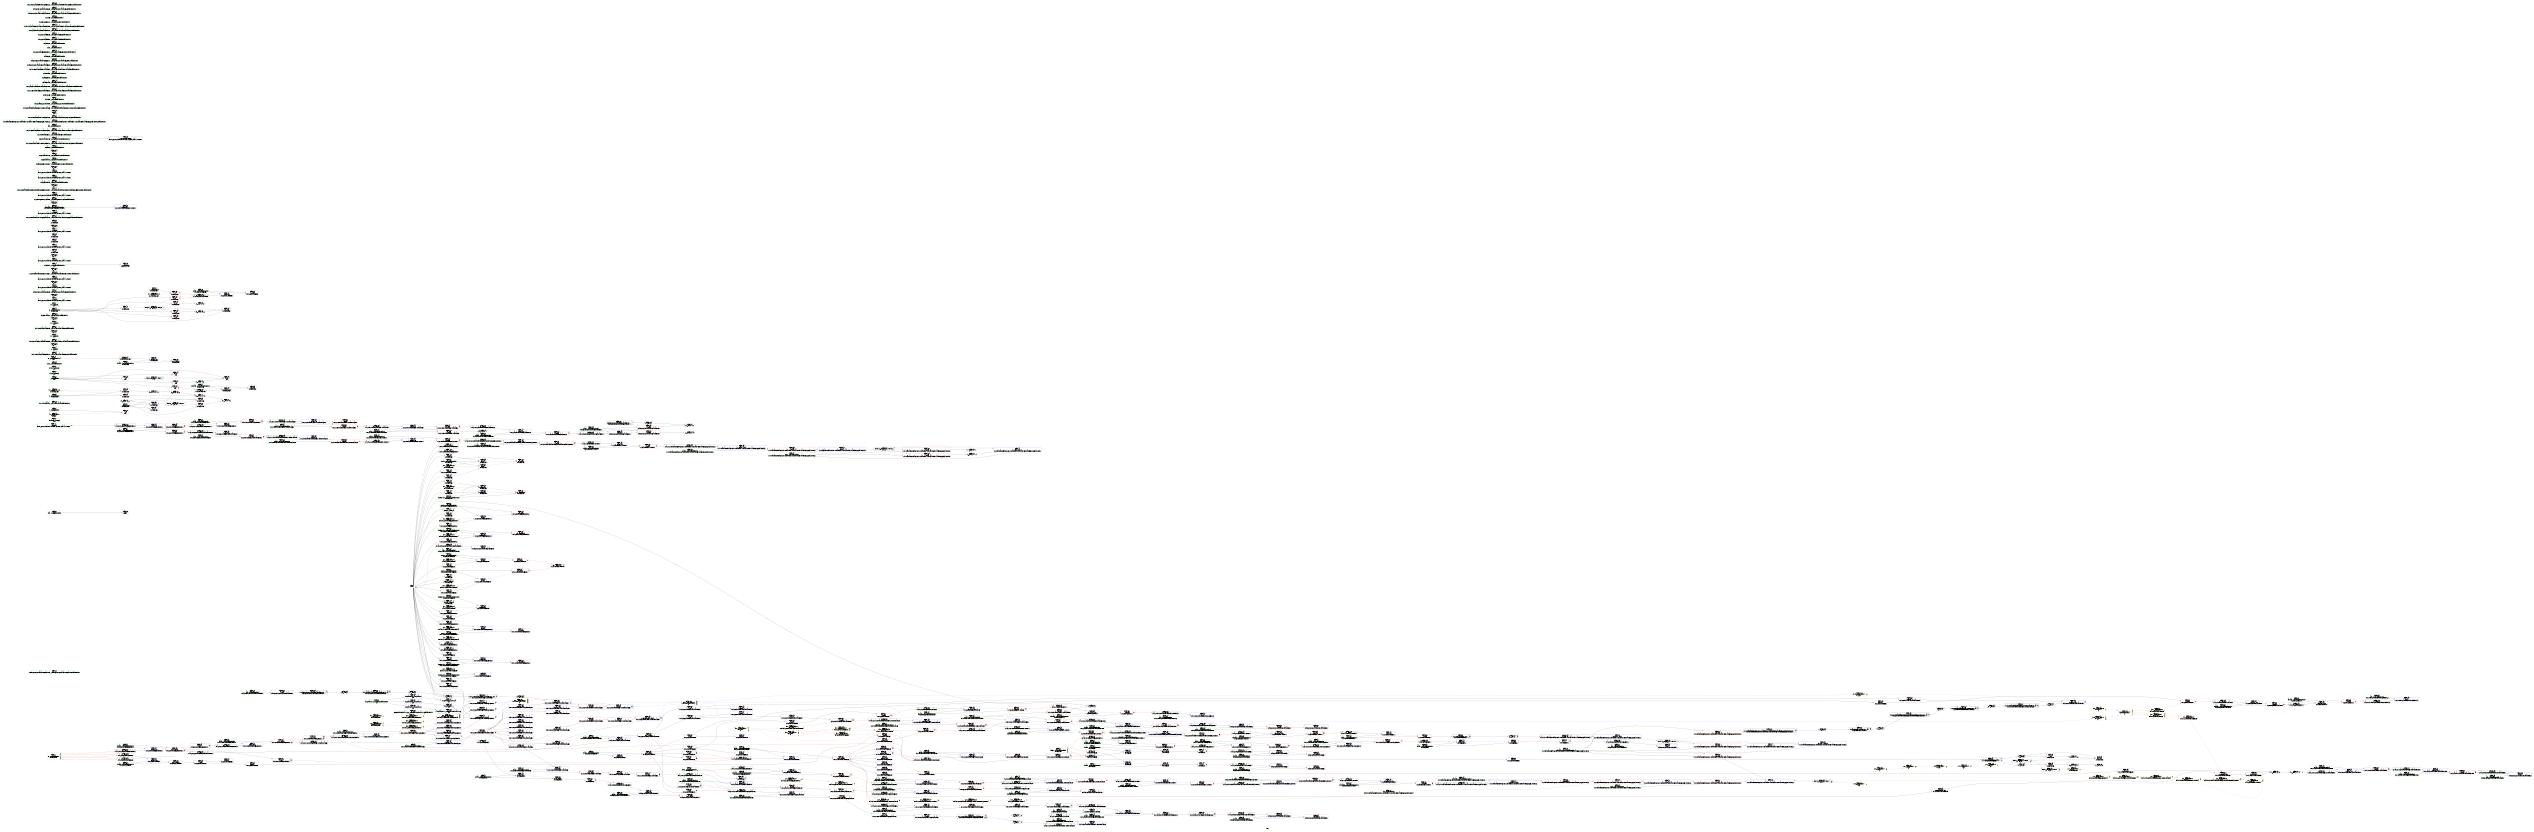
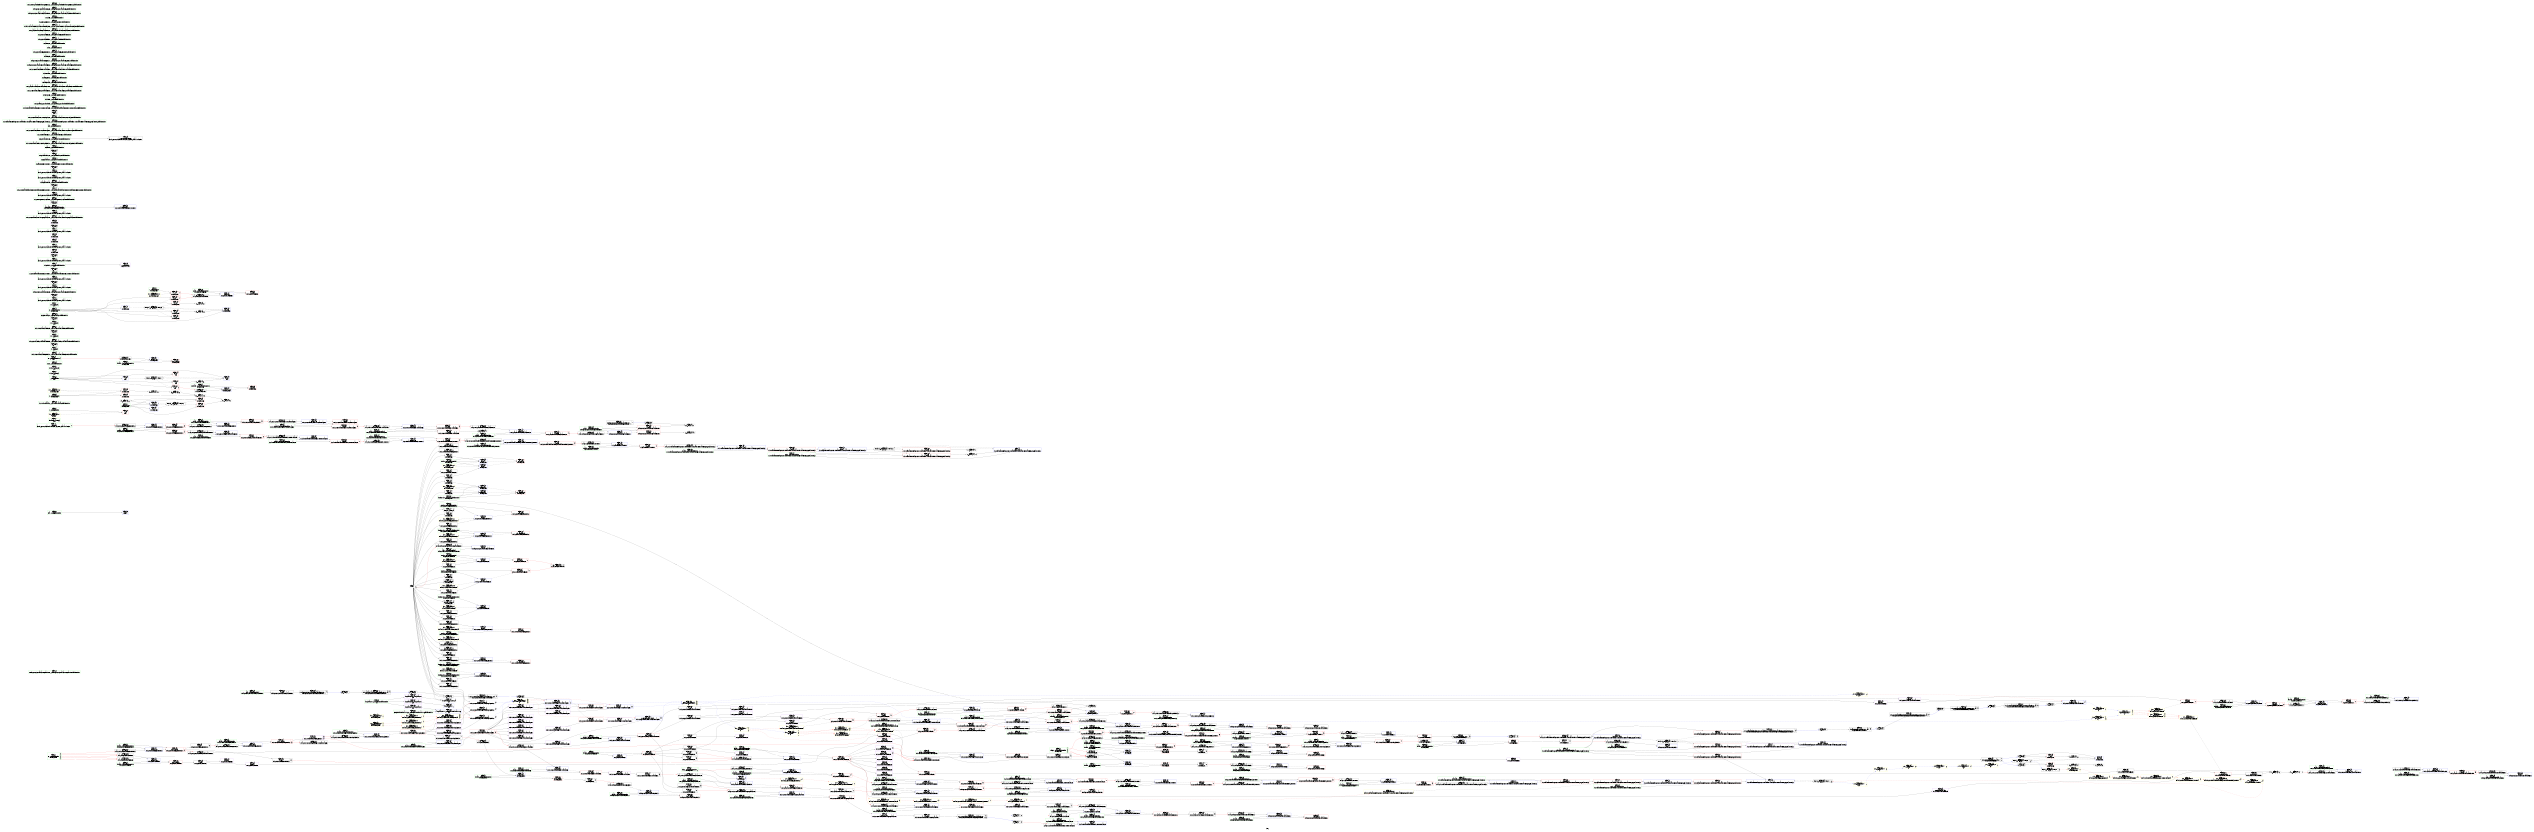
(2377, 769) -> none
